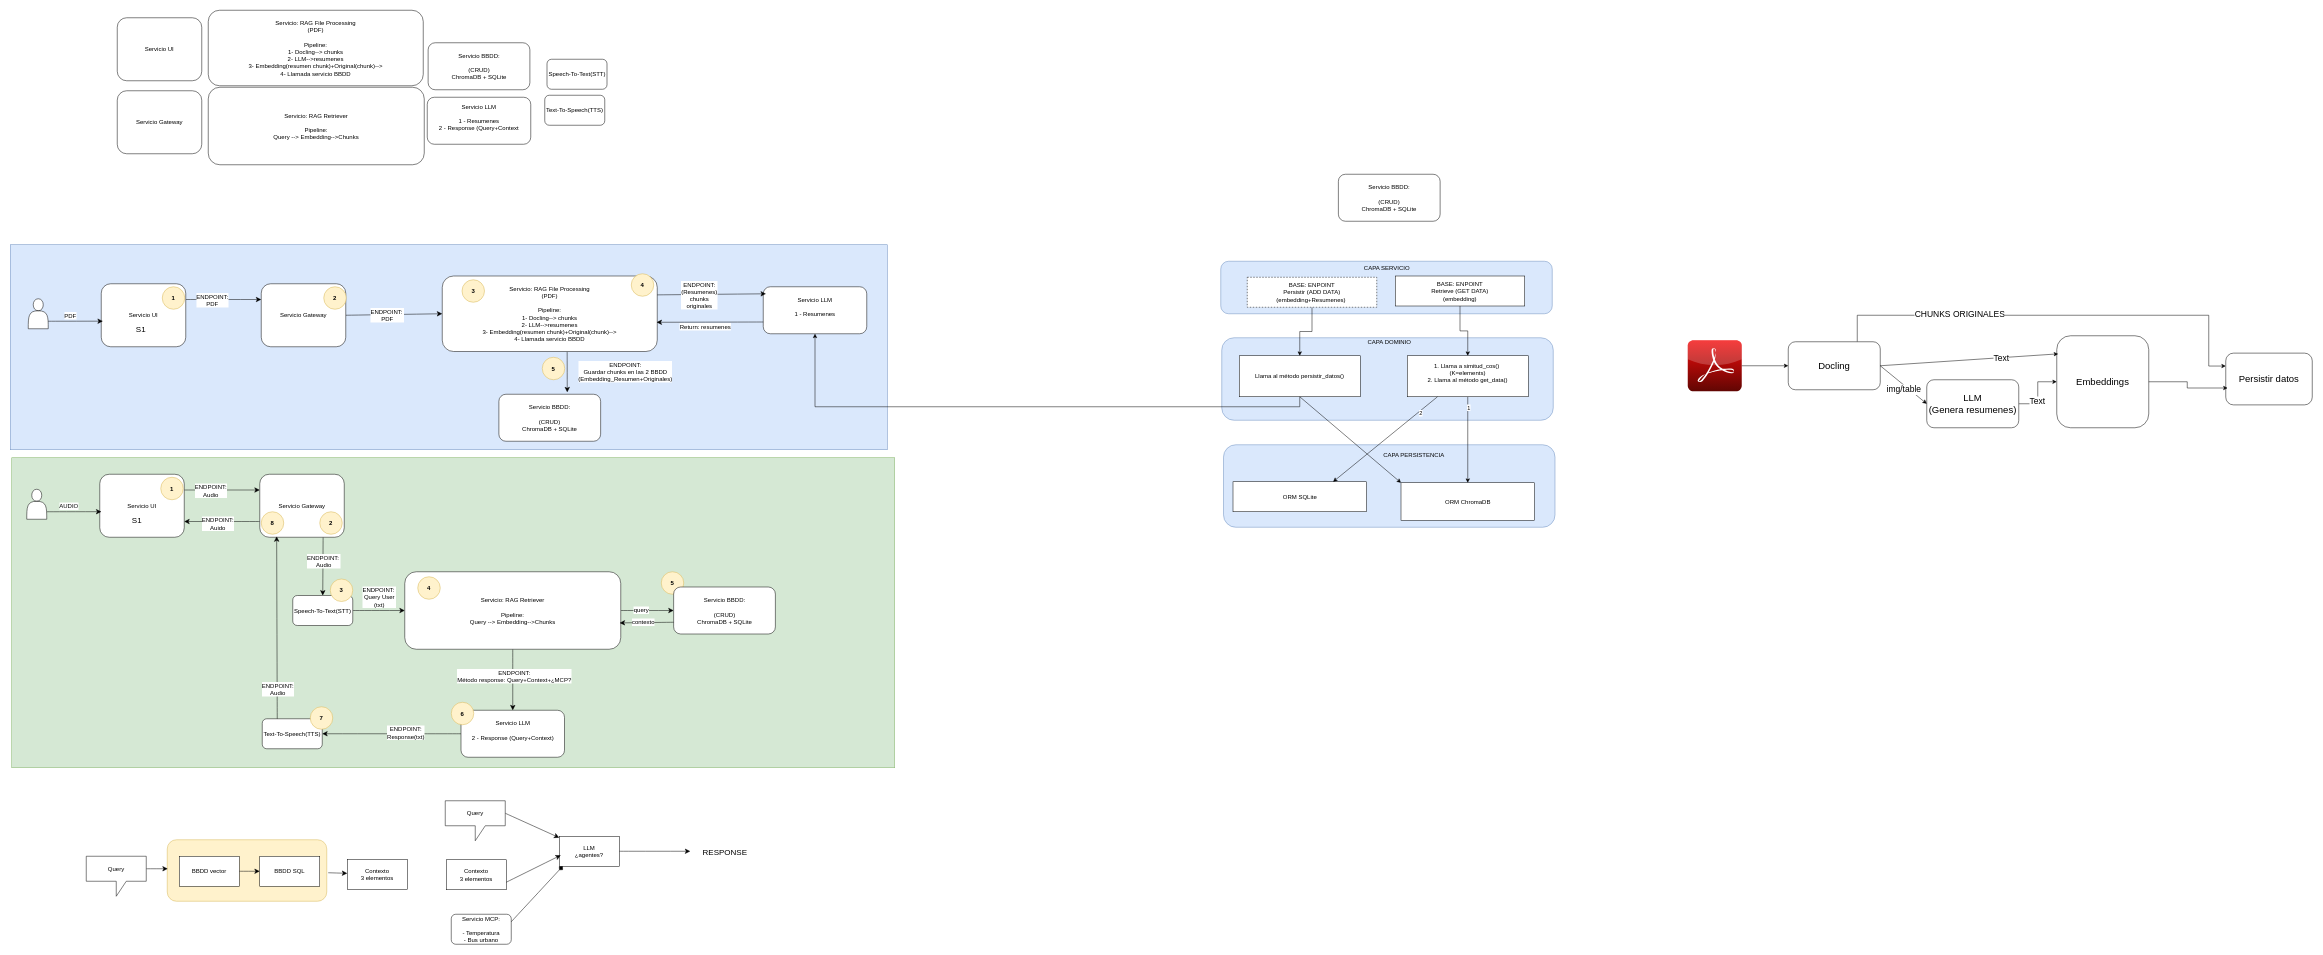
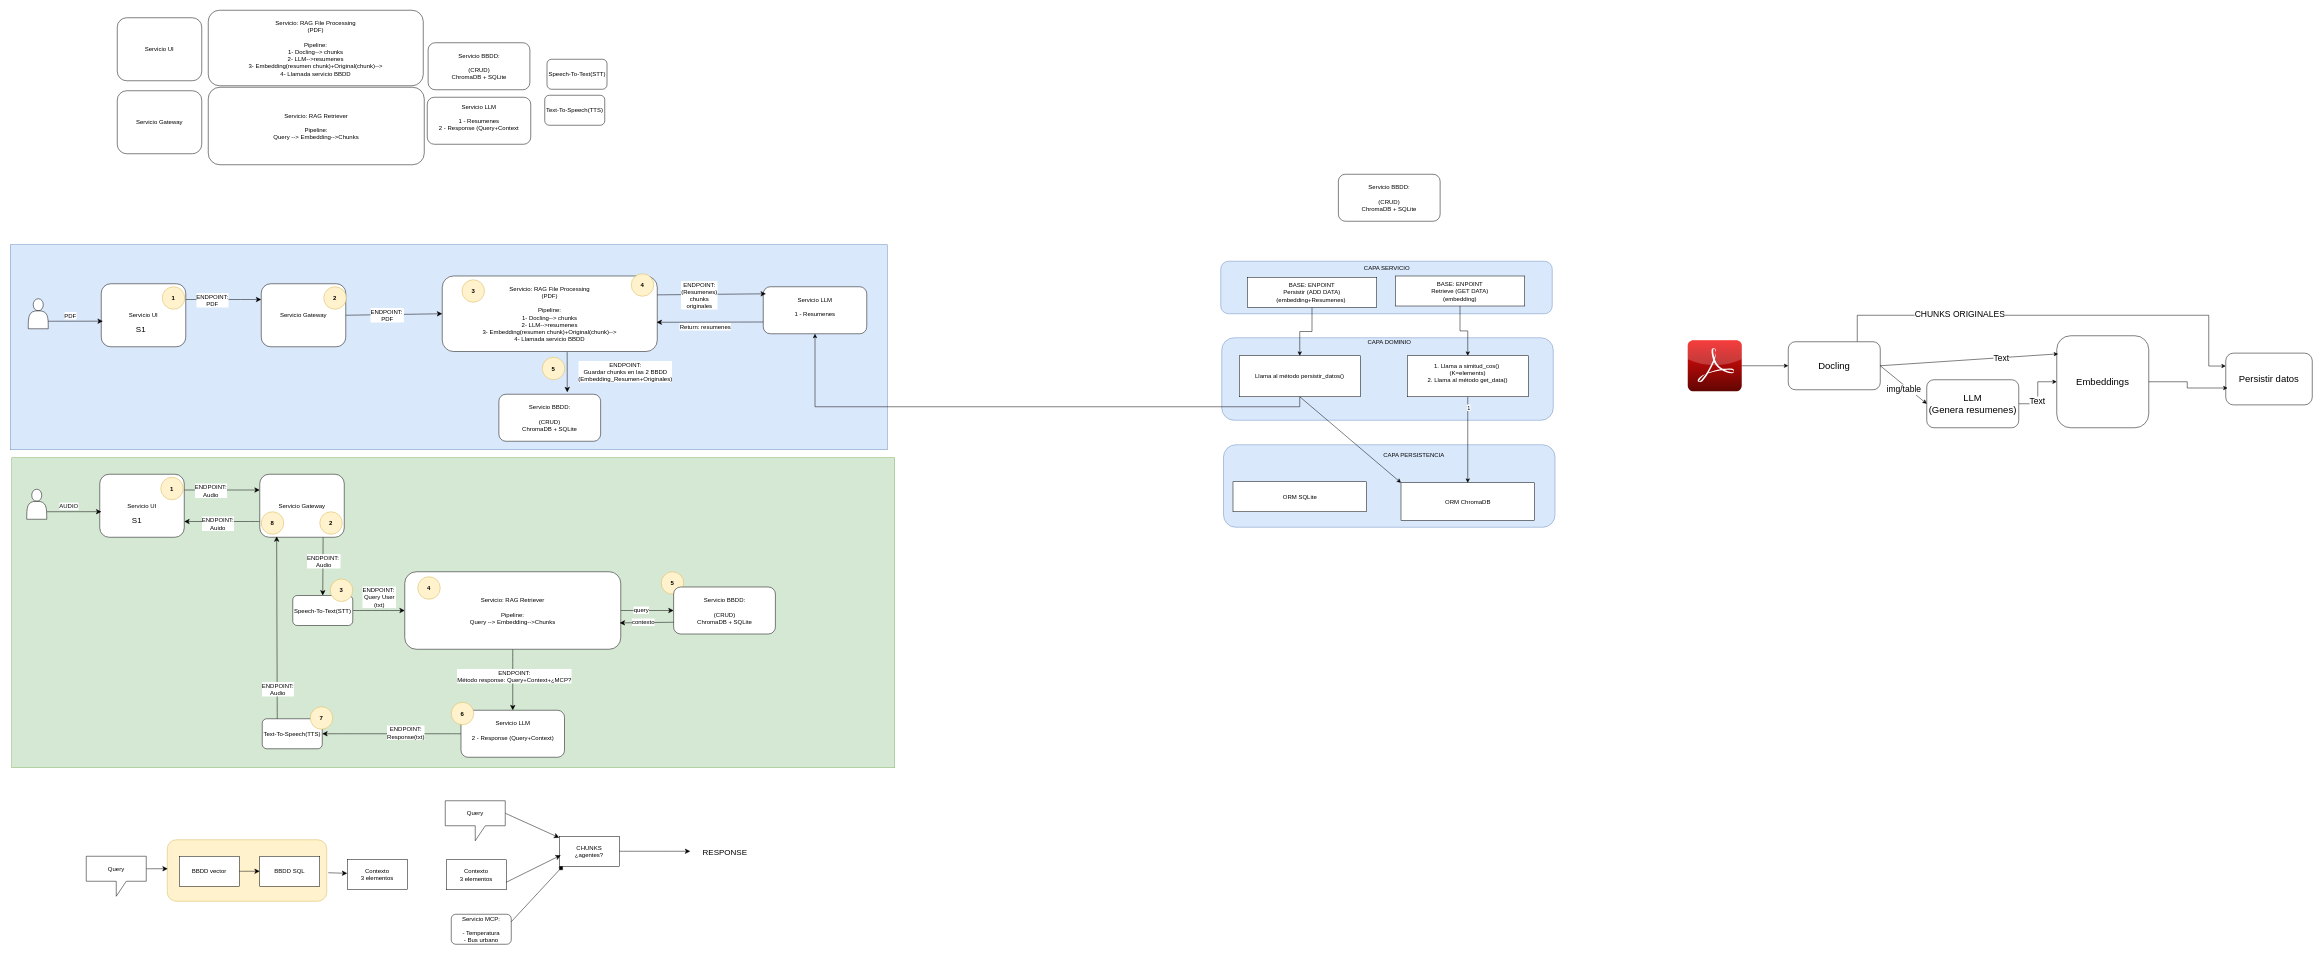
(1312, 292) -> (1312, 292)
(1420, 411) -> none
(589, 851) -> (589, 851)
